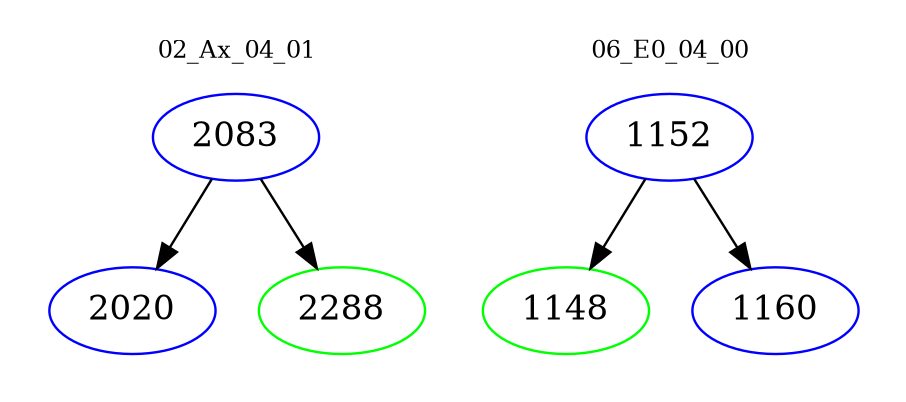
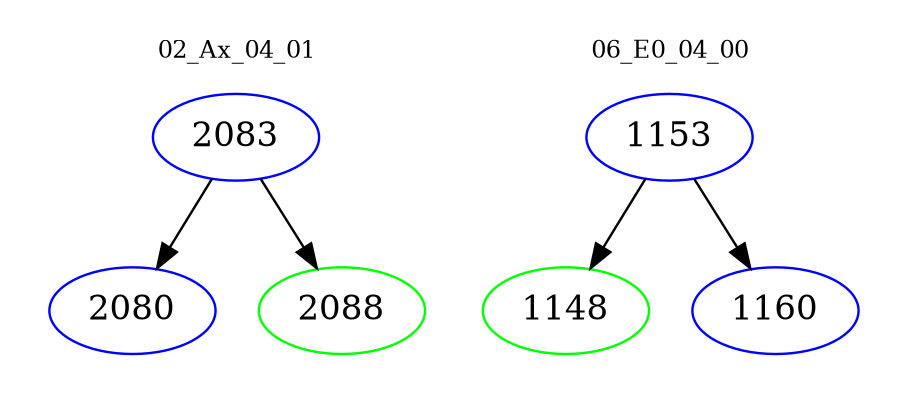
(670, 137) -> (670, 137)
(132, 311) -> (132, 311)
(342, 311) -> (342, 311)
